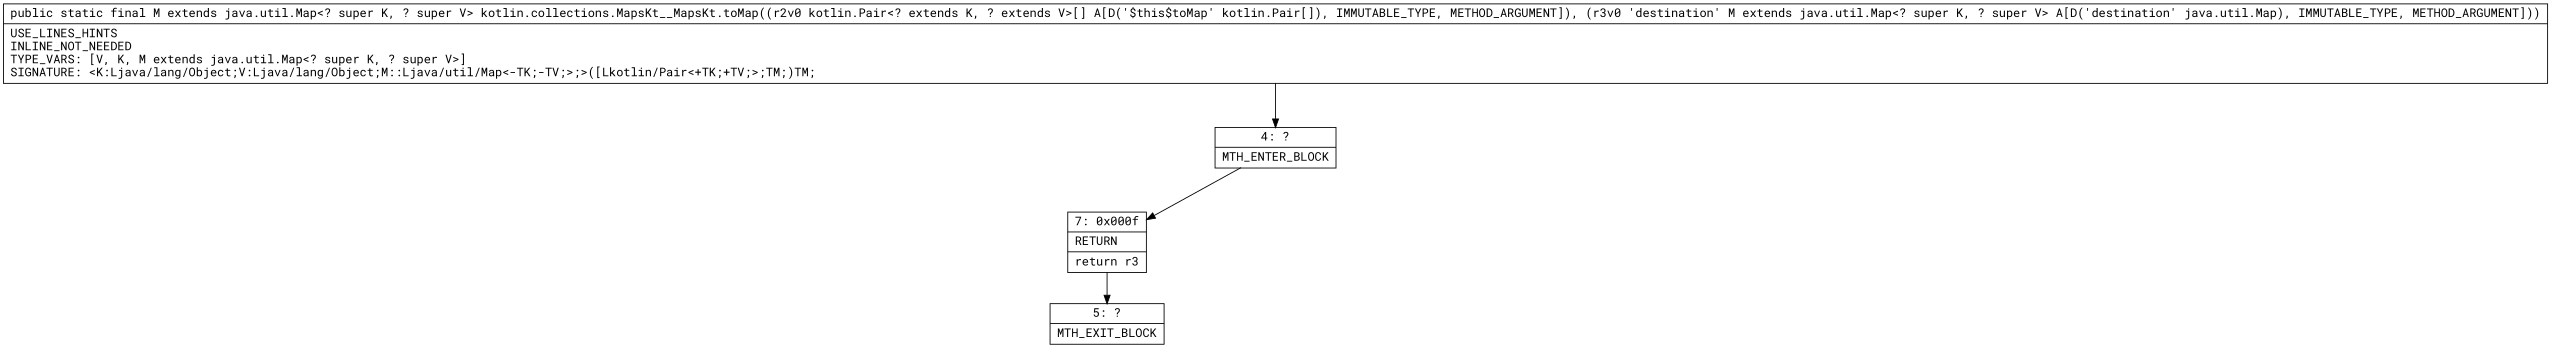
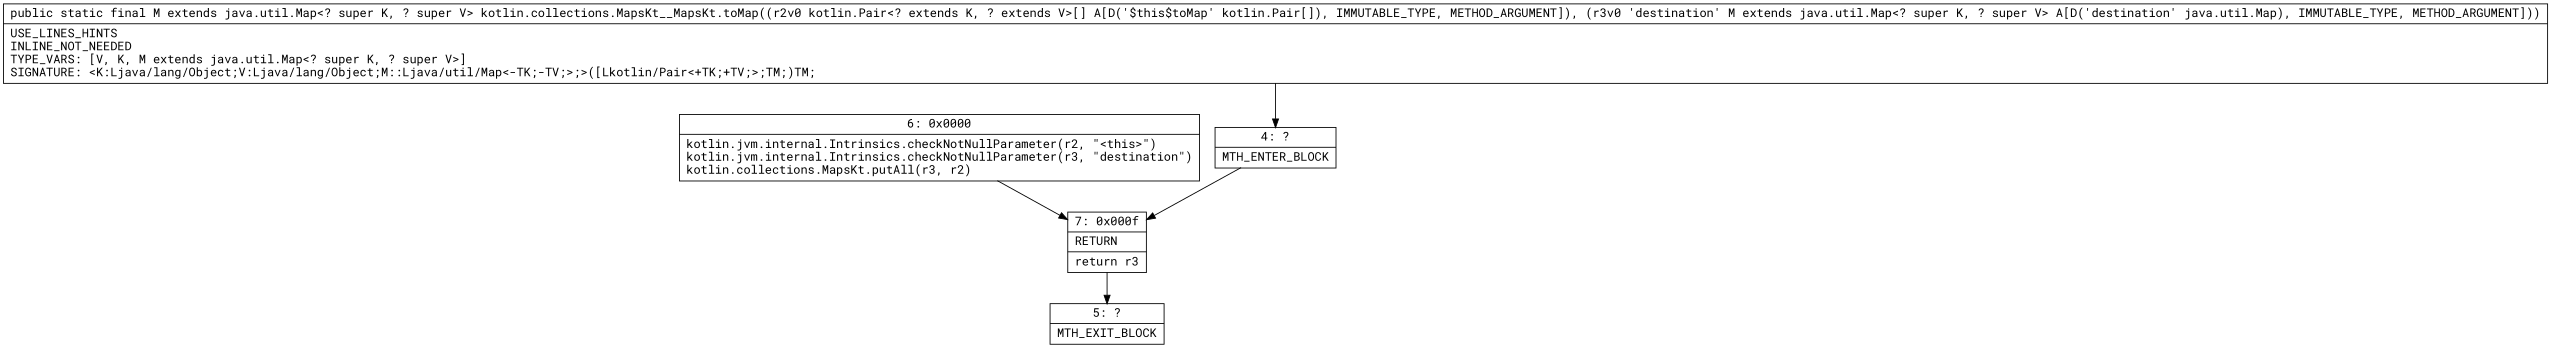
none -> (939, 148)
